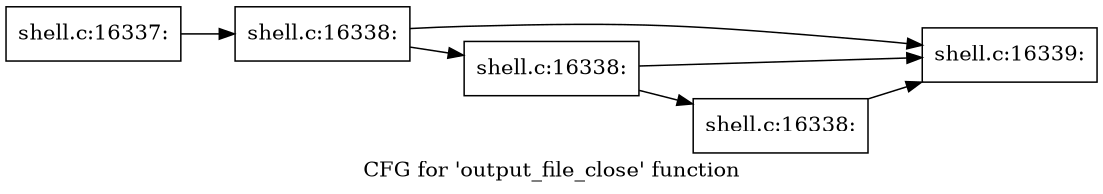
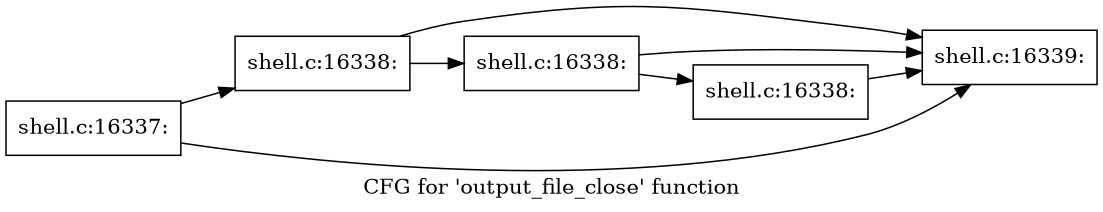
none -> (575, 170)
